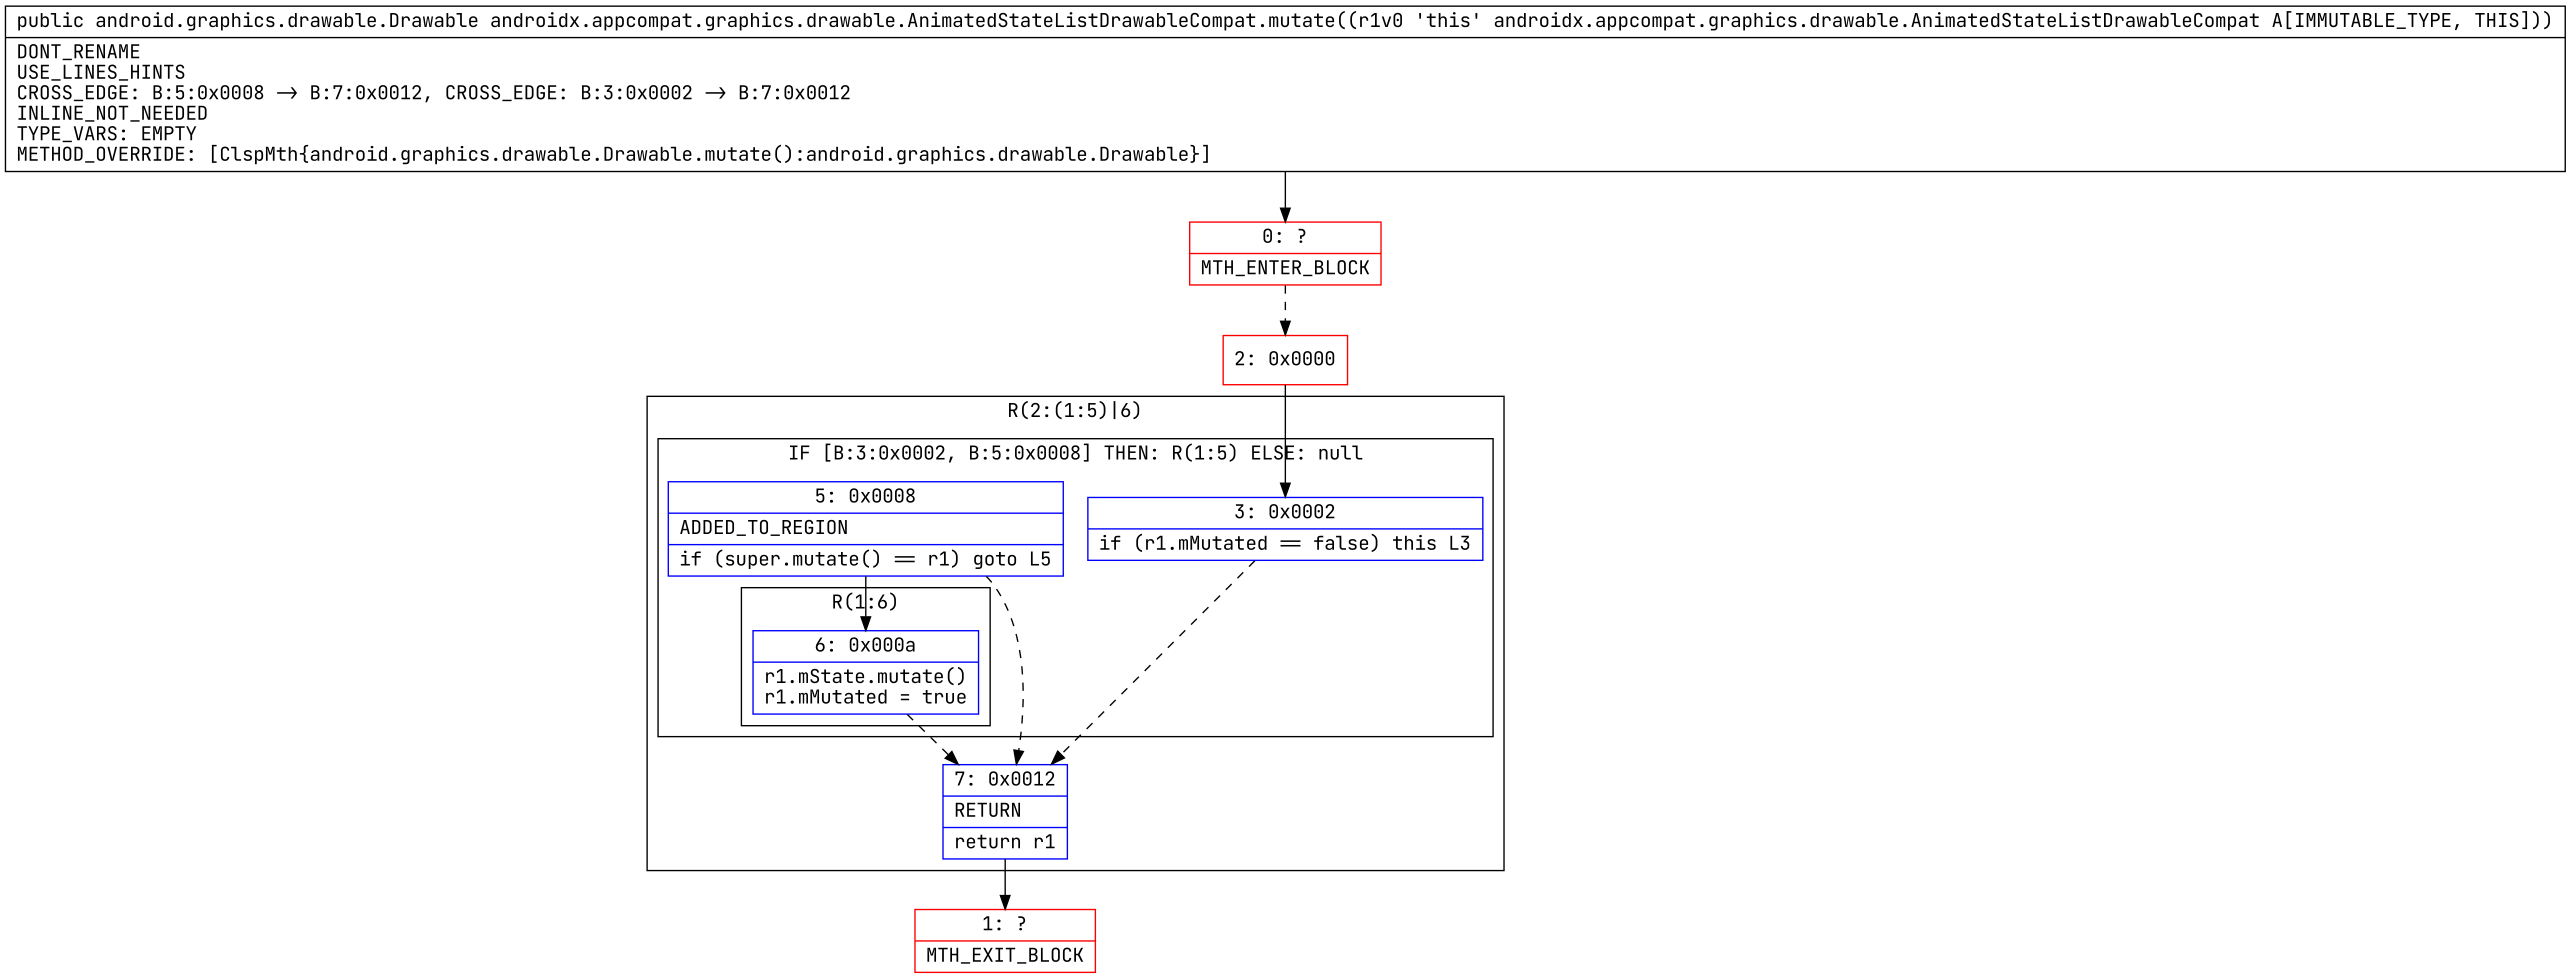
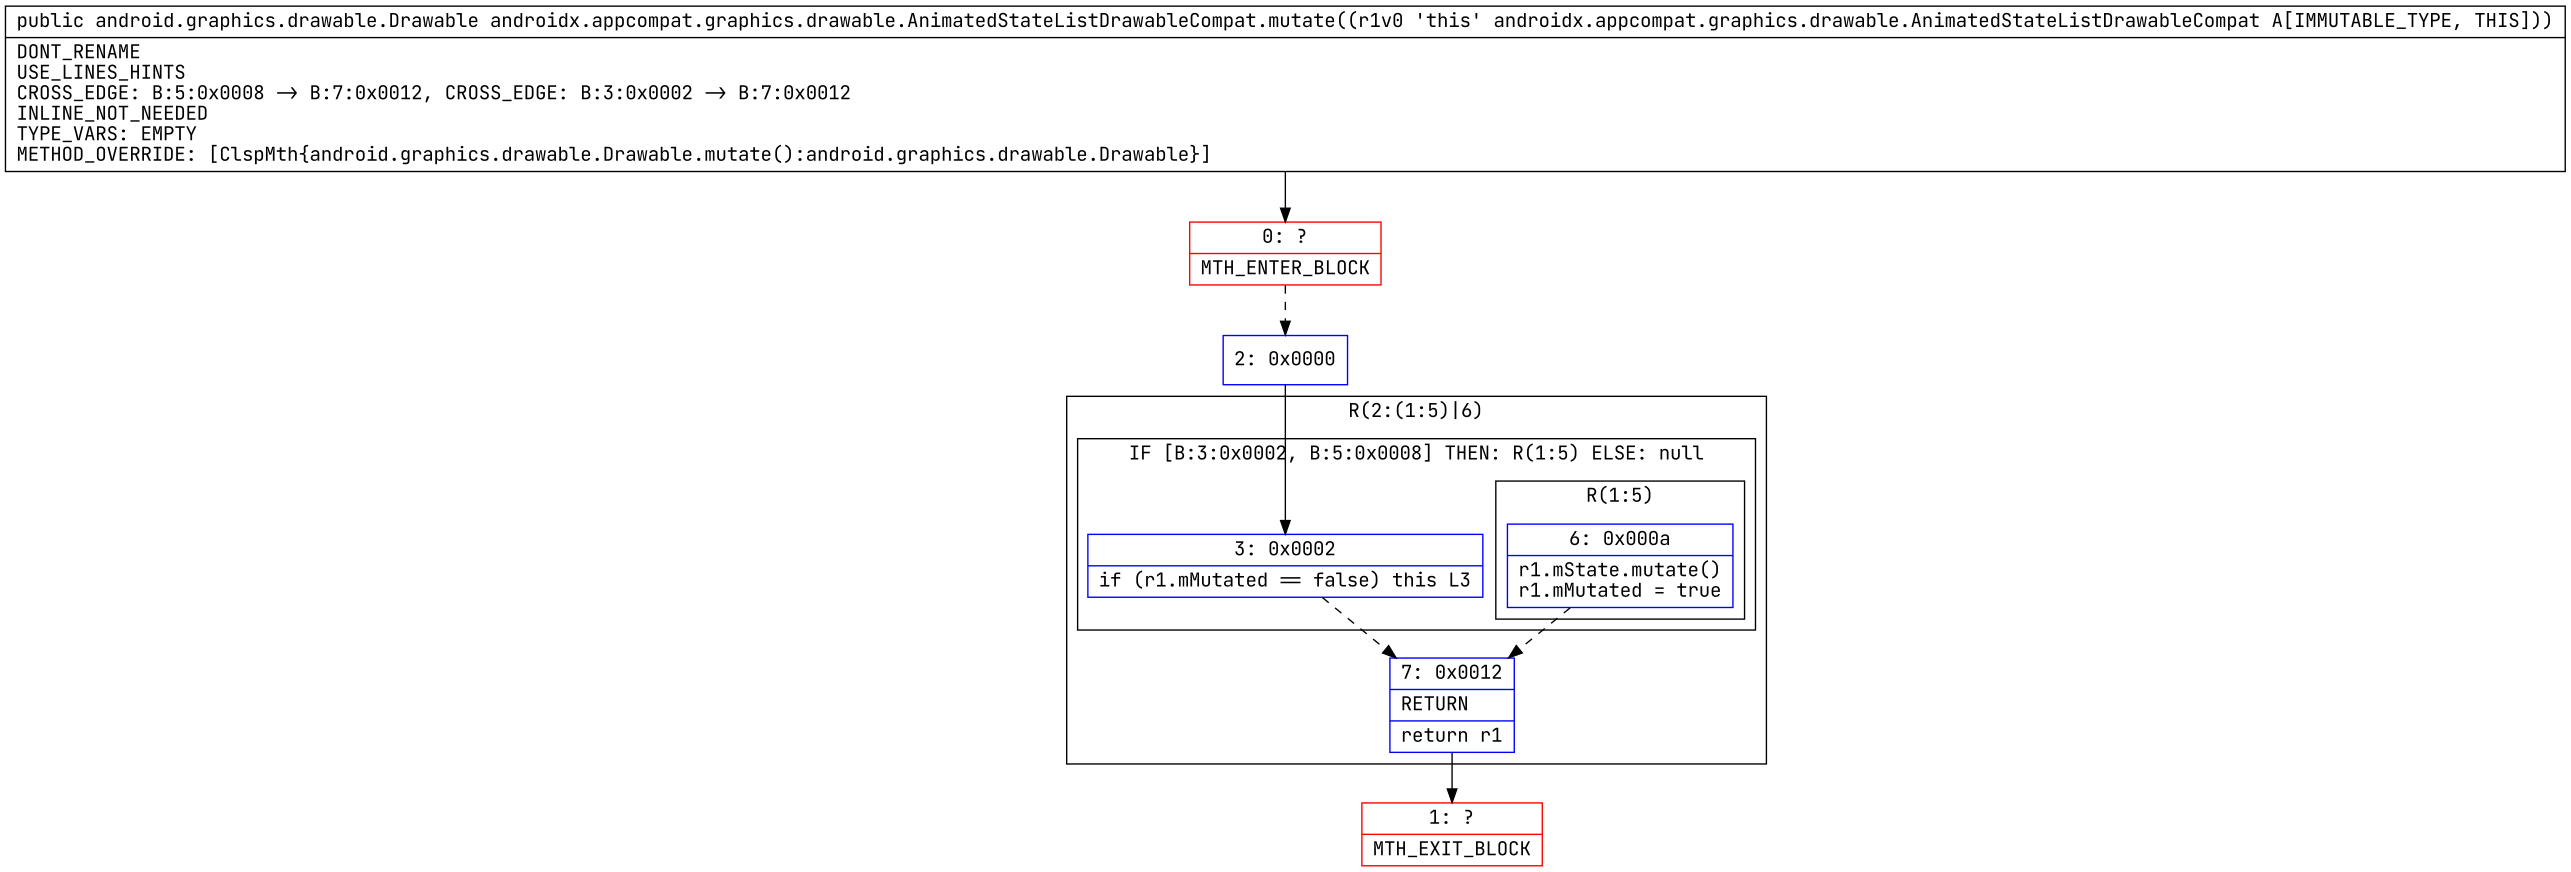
(1285, 360) -> (1285, 360)
(866, 529) -> none
(866, 603) -> (1620, 497)
